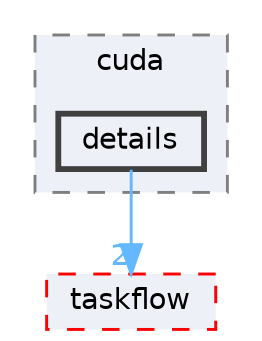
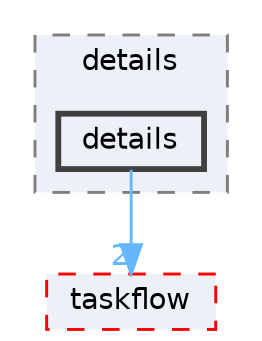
(131, 63) -> (131, 63)
